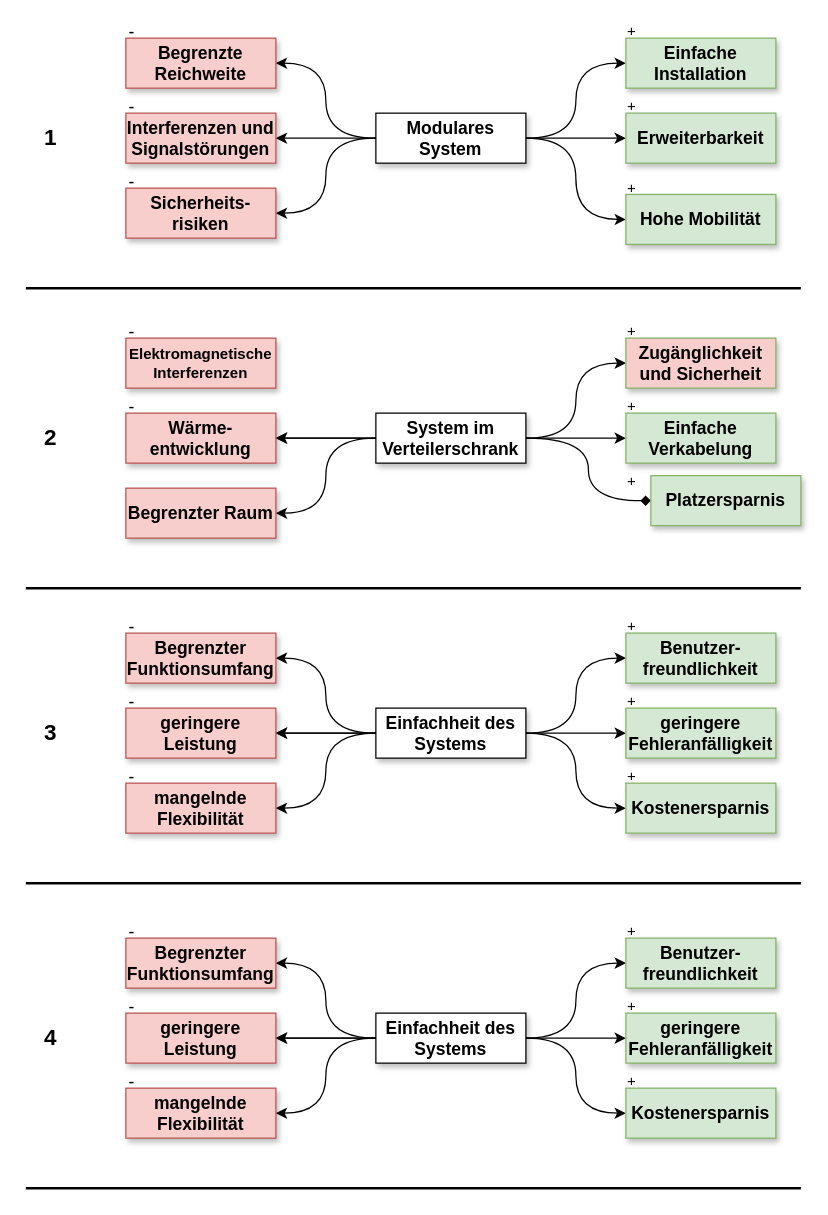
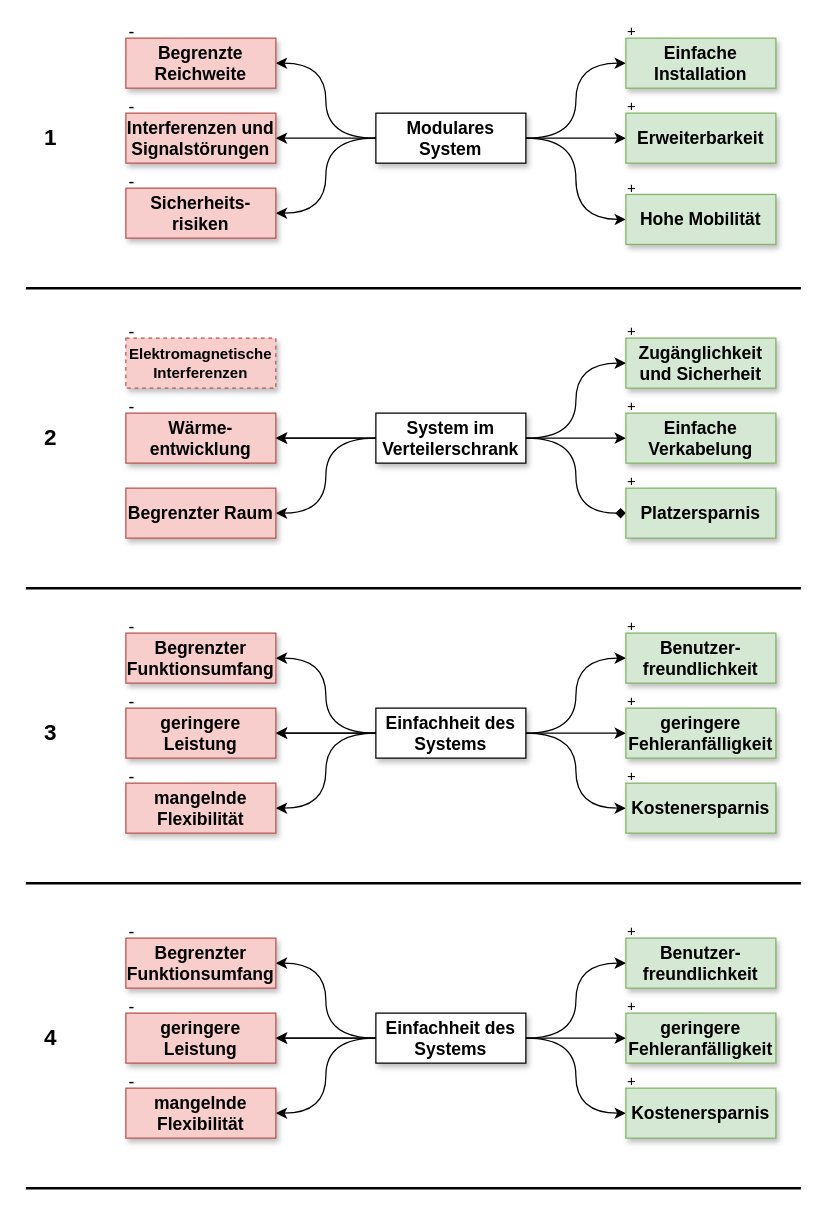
(201, 363) -> (201, 363)
(701, 363) -> (701, 363)
(726, 501) -> (701, 513)
